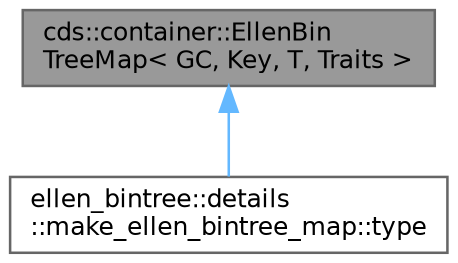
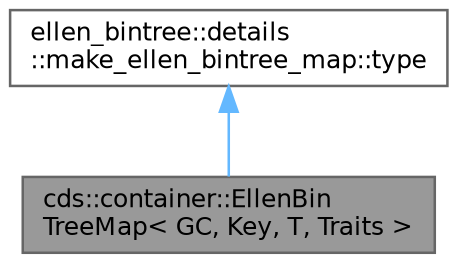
(229, 144) -> (229, 144)
